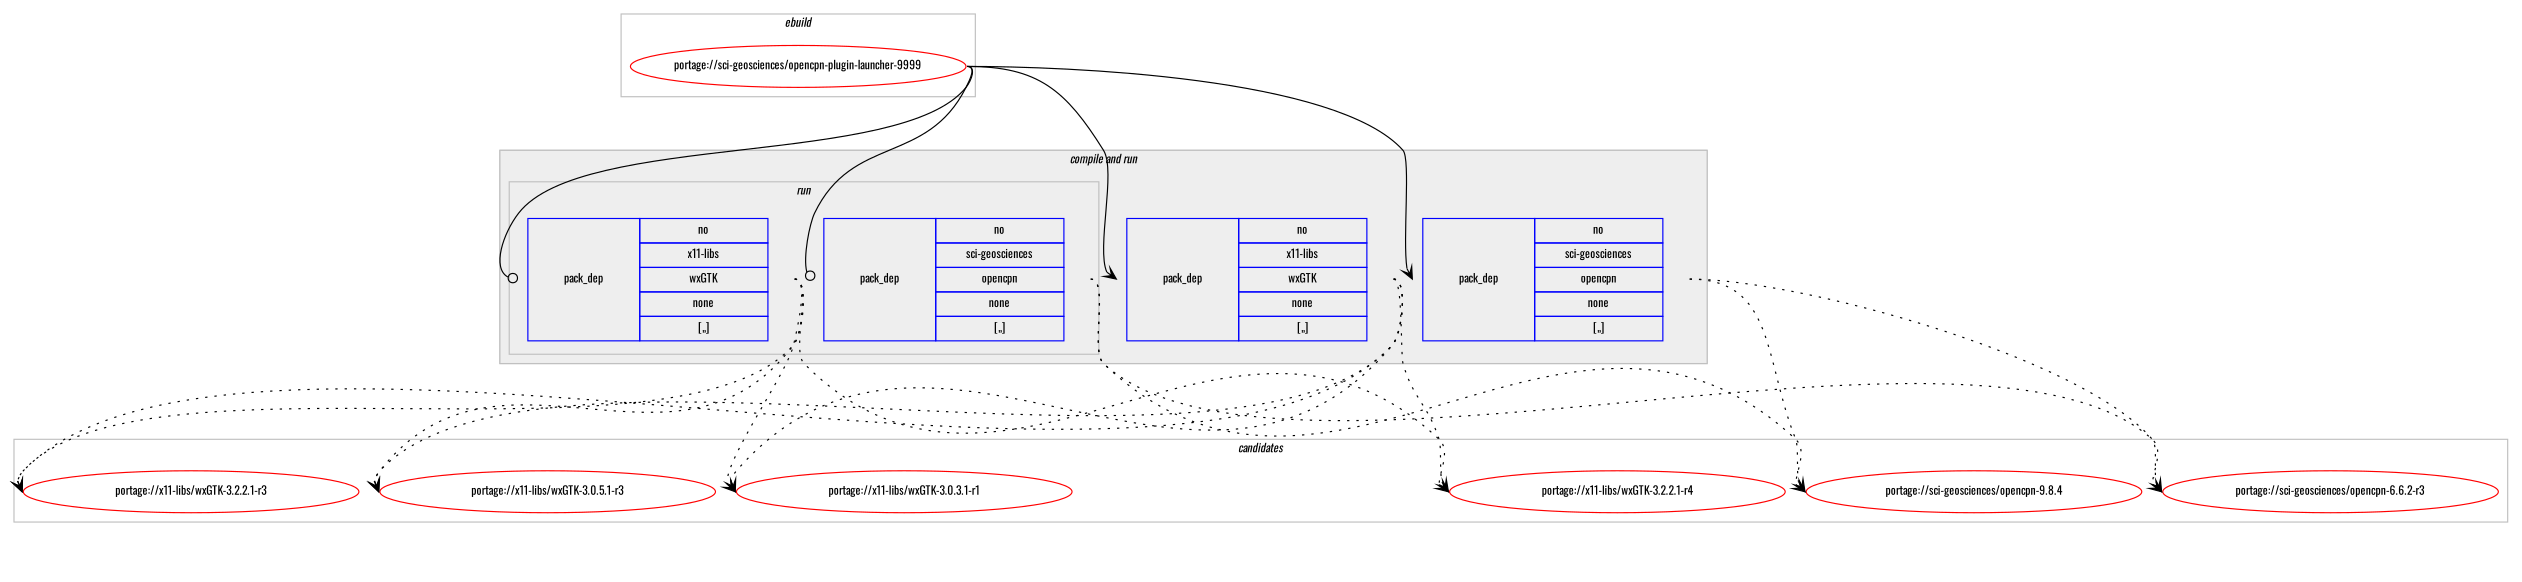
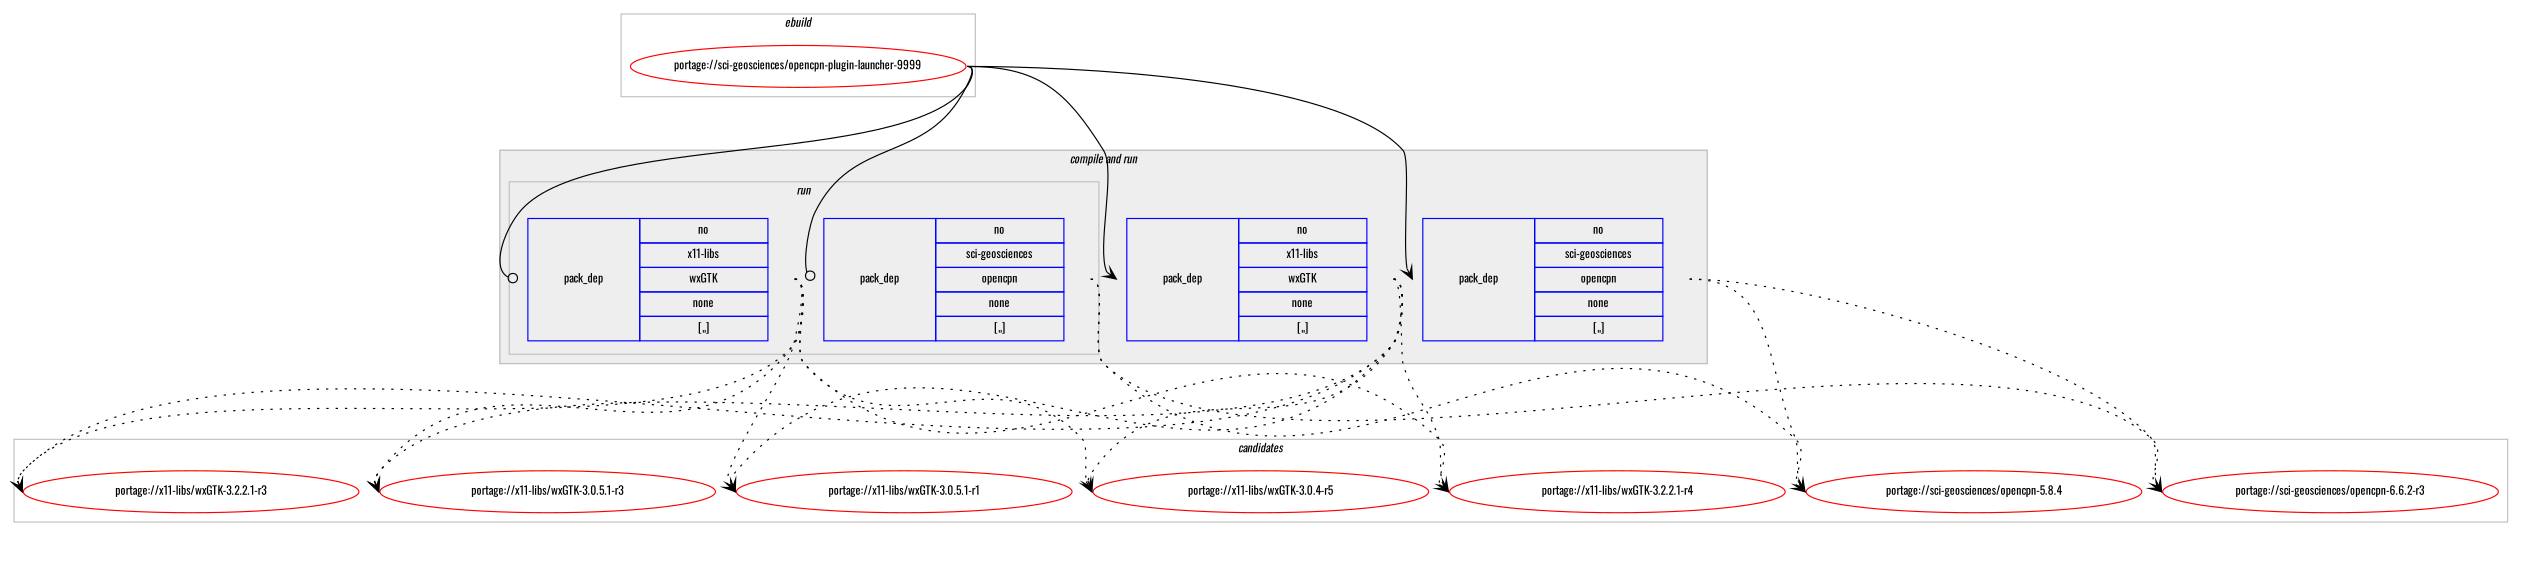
(904, 492) -> (904, 492)
none -> (1261, 492)
(1974, 492) -> (1974, 492)
